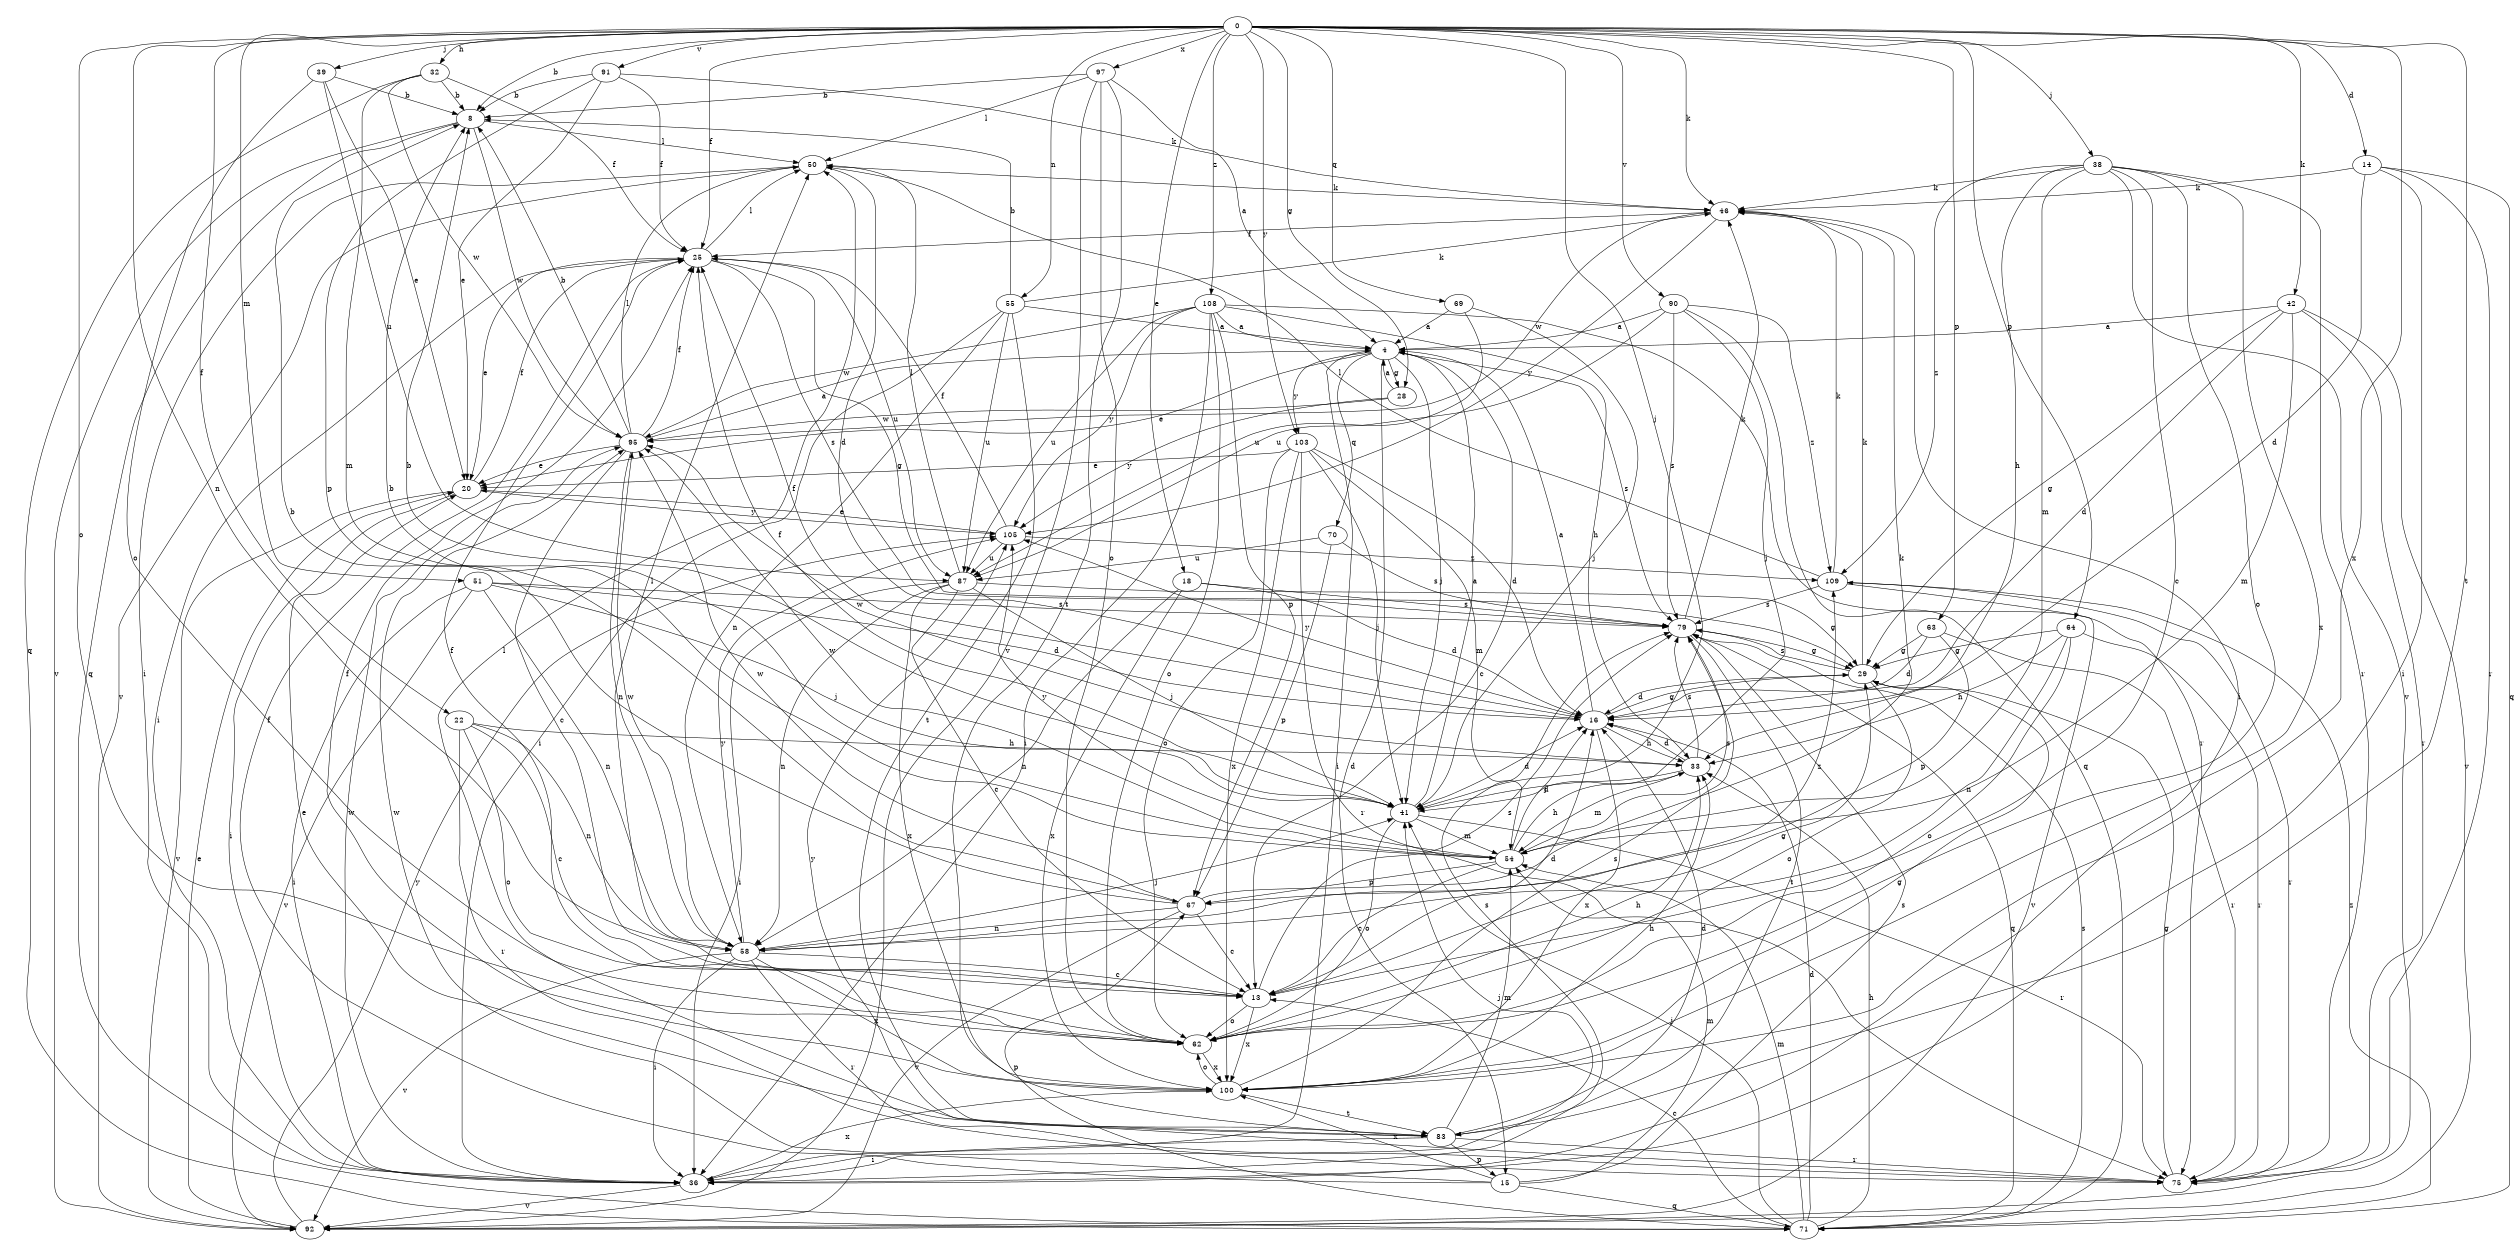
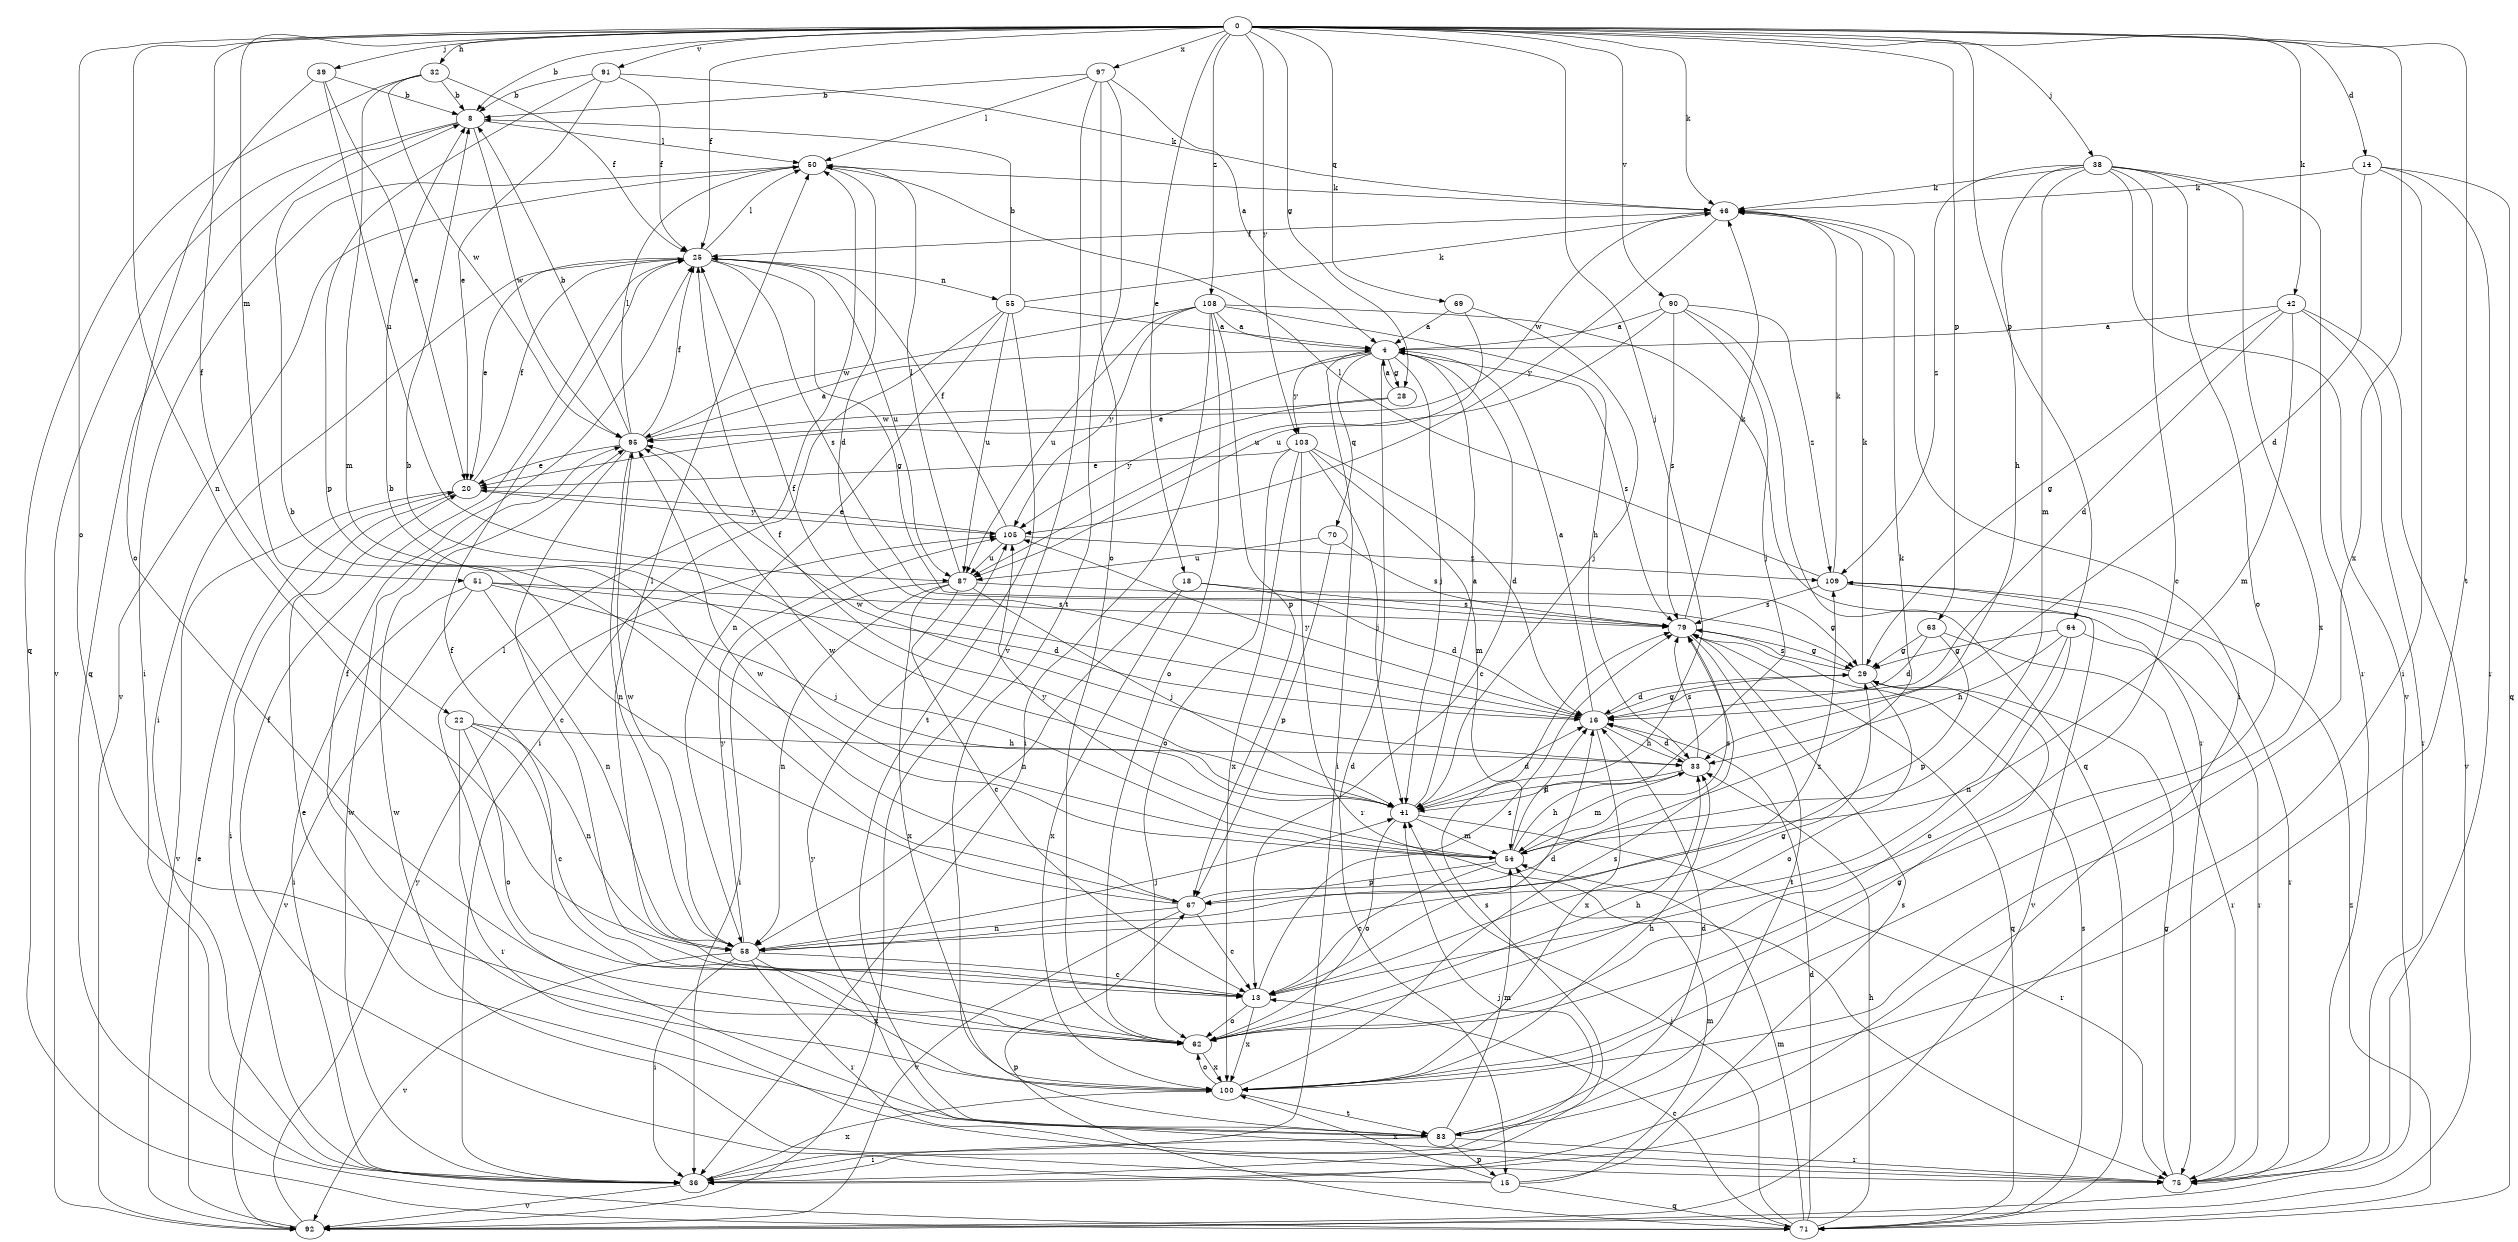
(1054, 105) -> (846, 269)
